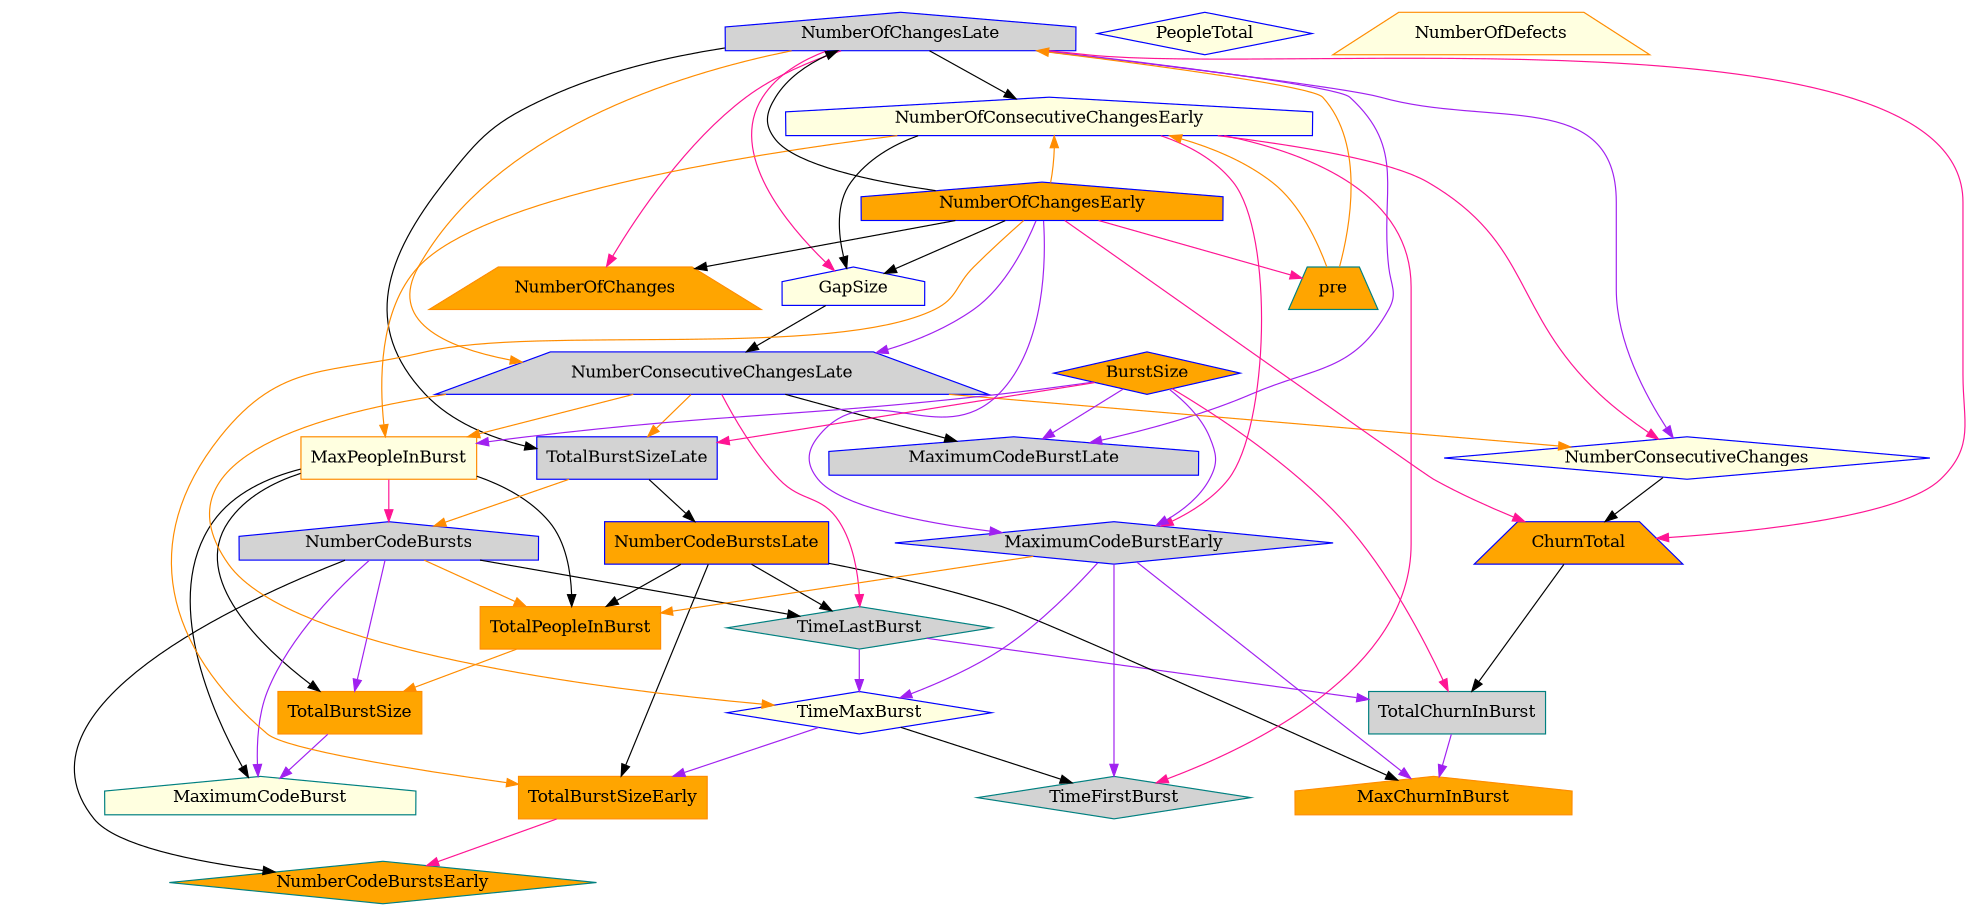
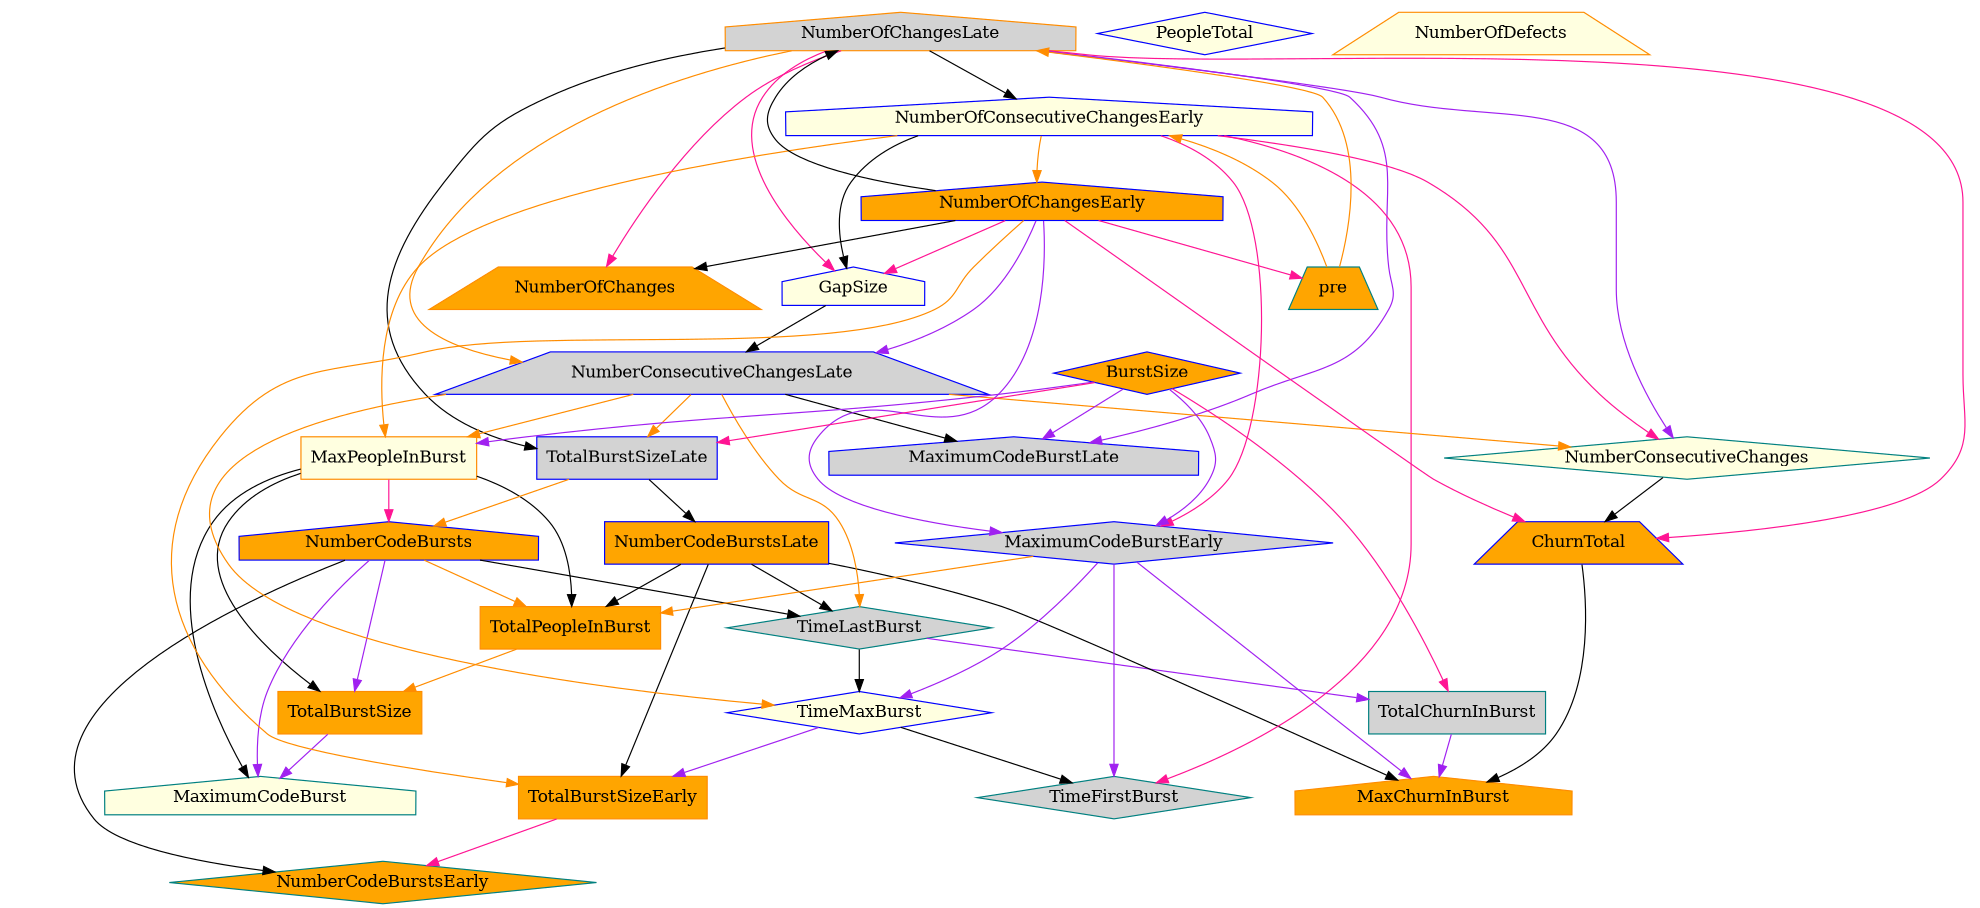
(901, 34) -> (901, 34)
(1053, 165) -> (1038, 153)
(950, 245) -> (950, 245)
(1687, 458) -> (1687, 458)
(798, 493) -> (798, 493)
(389, 543) -> (389, 543)
(1521, 623) -> (1577, 688)
(859, 664) -> (859, 664)
